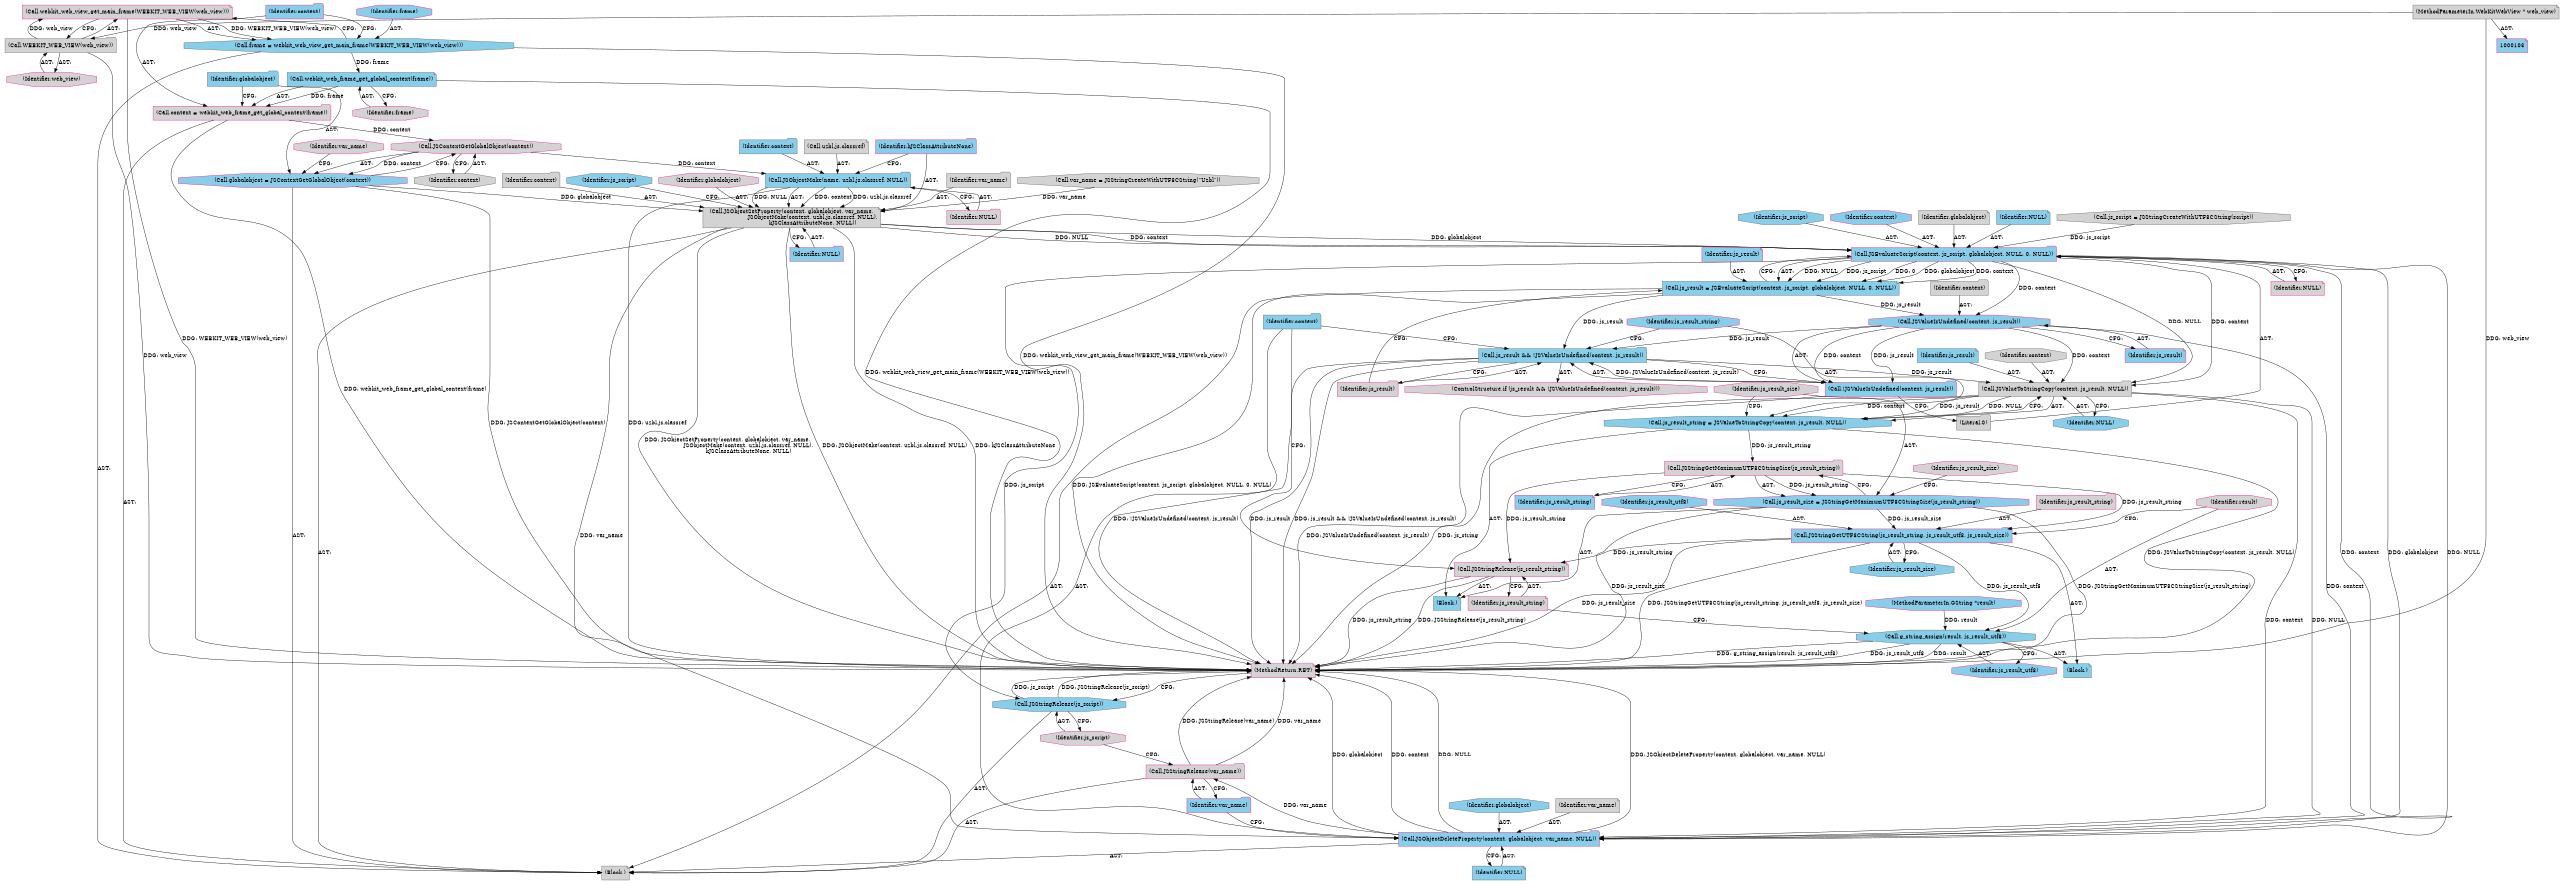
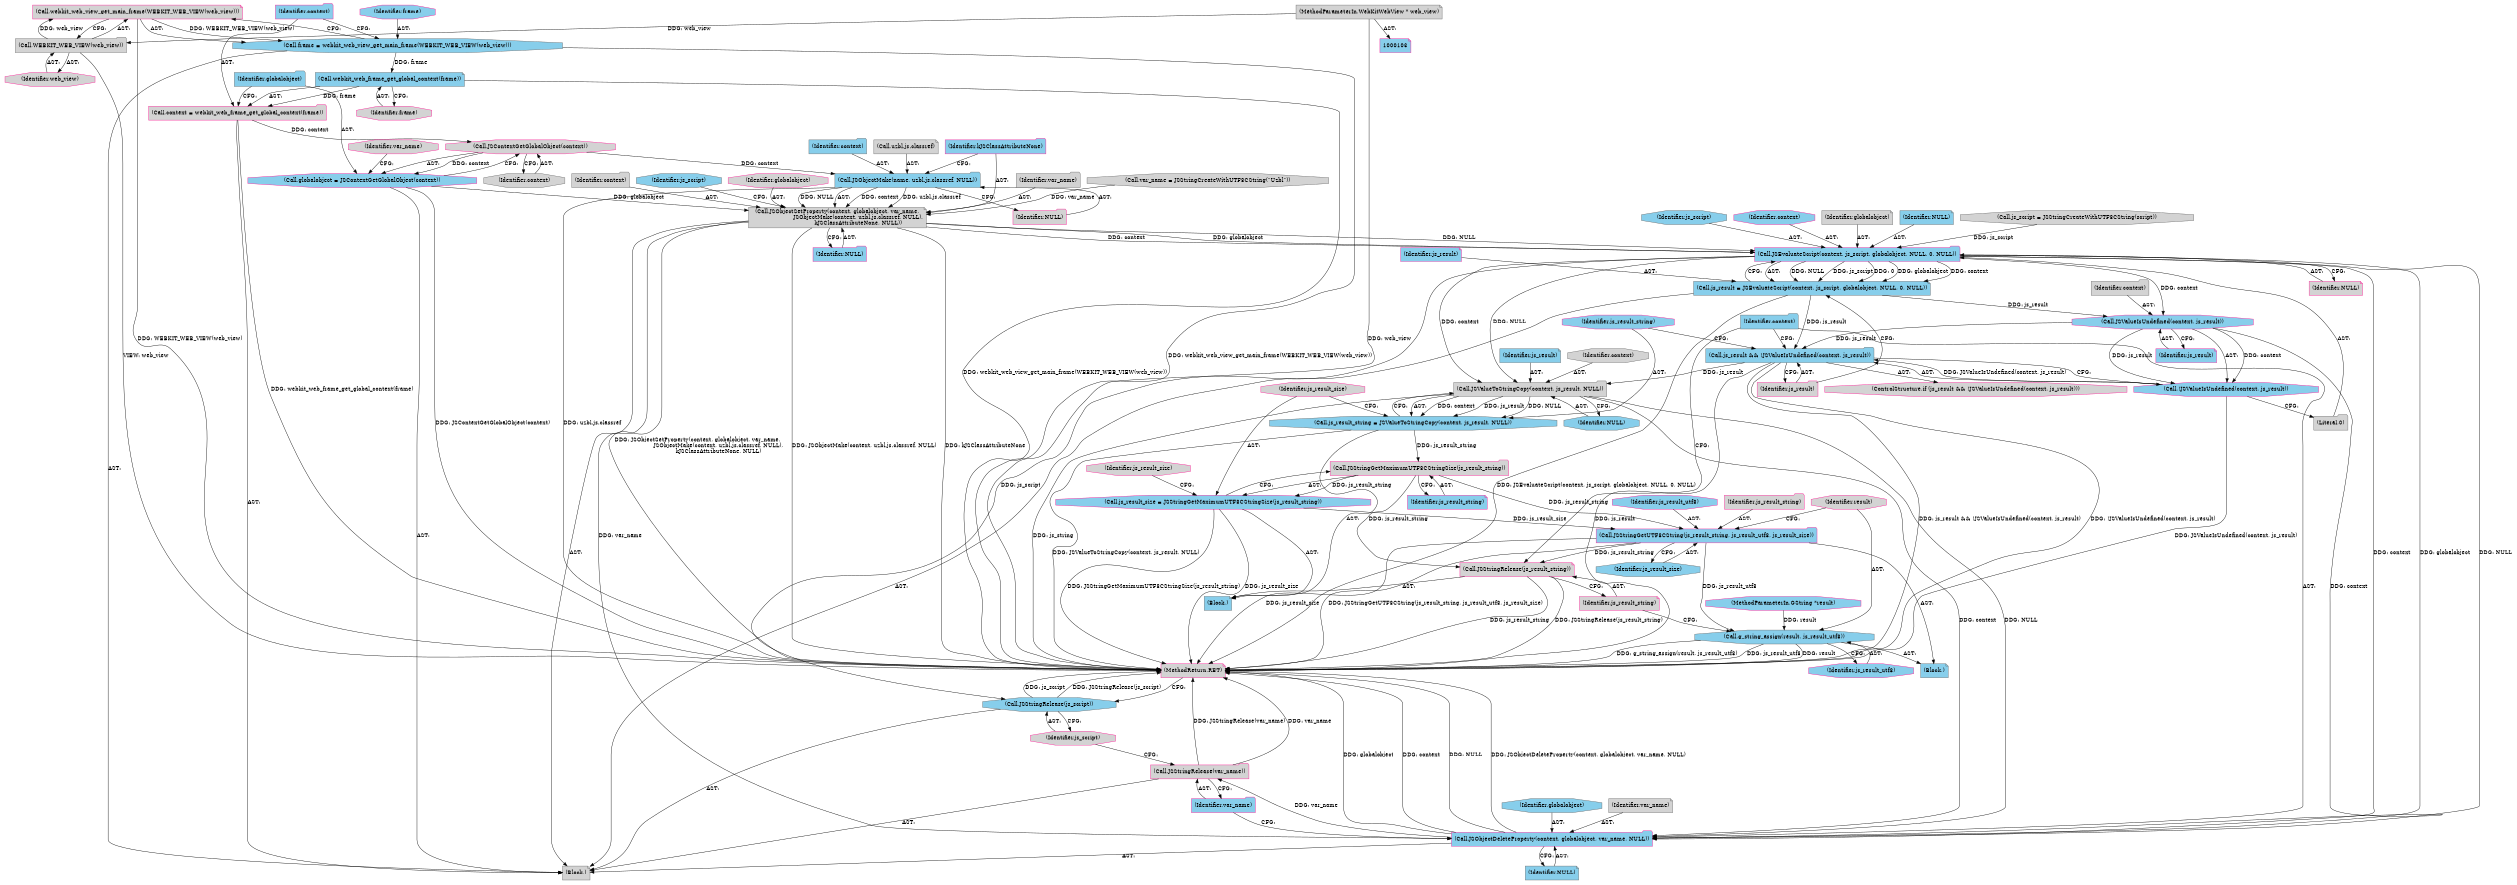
(2056, 340) -> none
(165, 356) -> (146, 356)
(1891, 389) -> (2226, 389)
